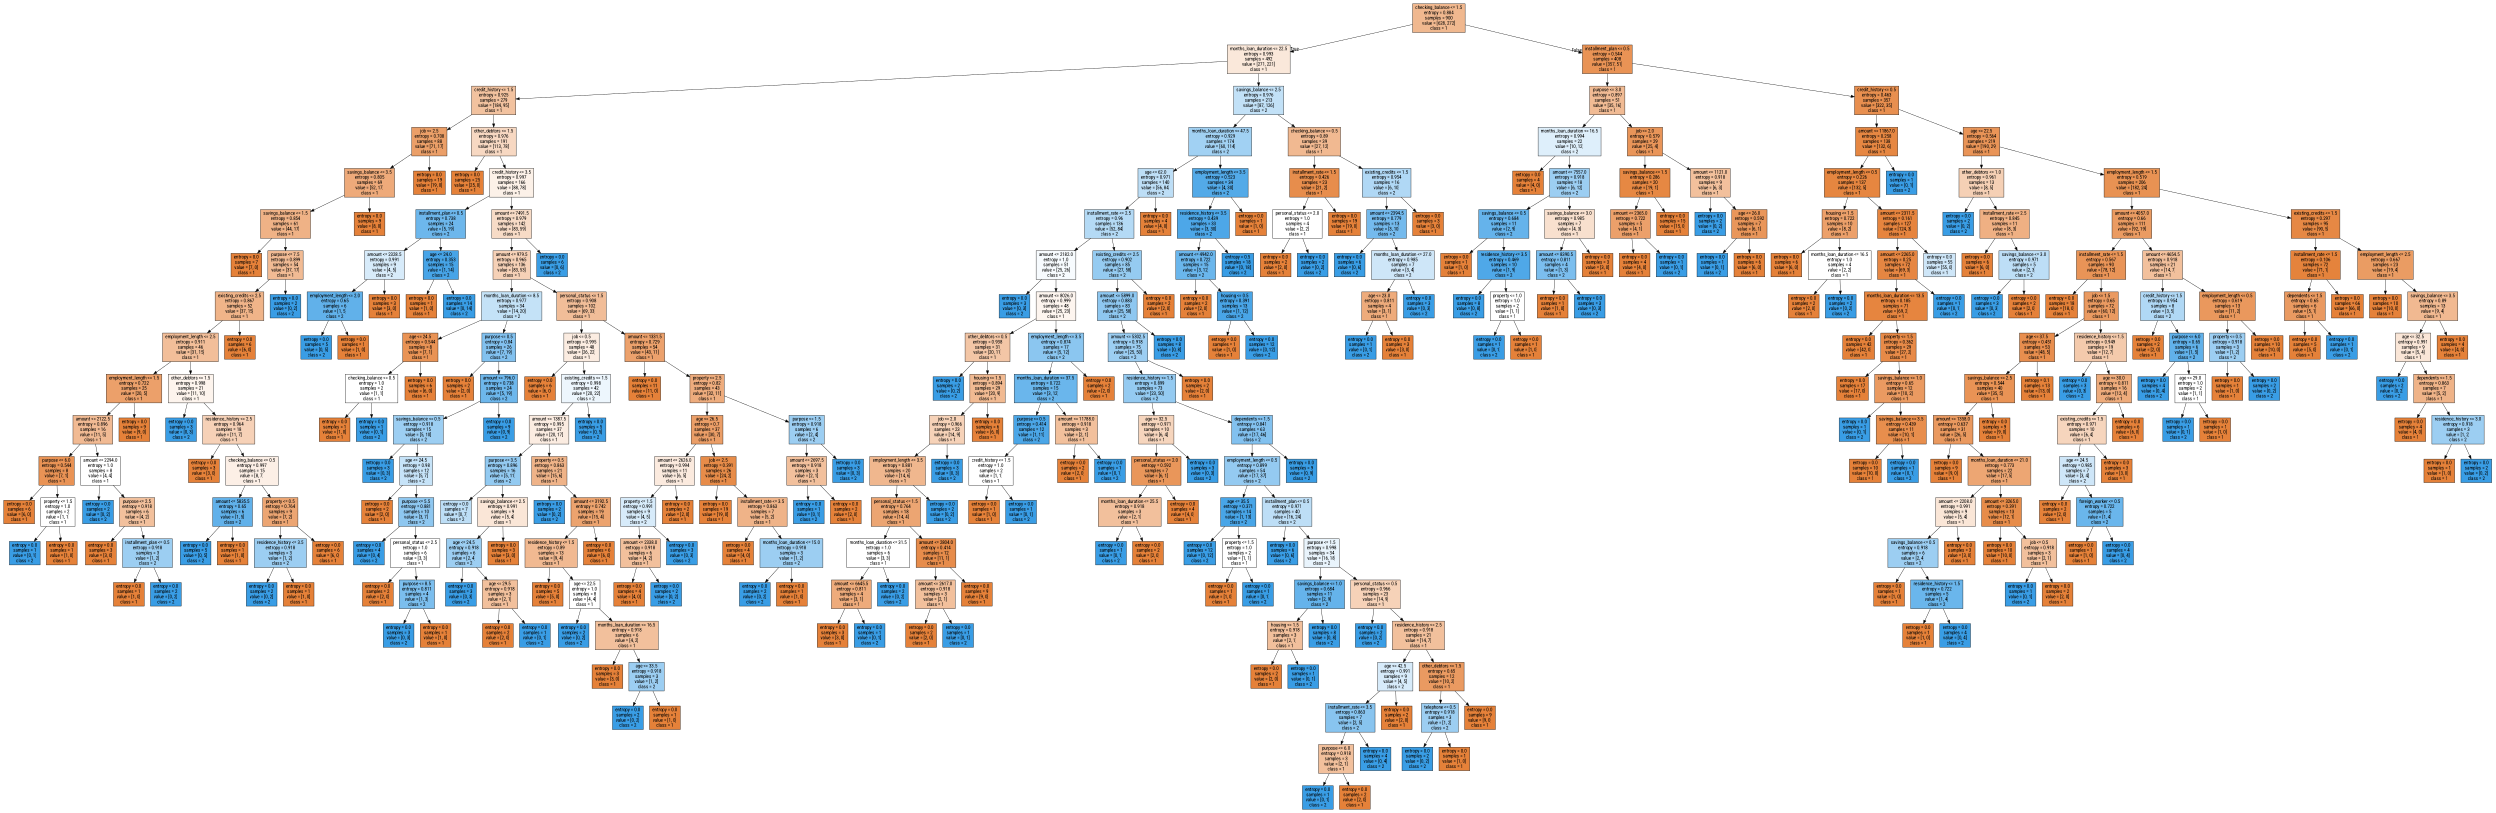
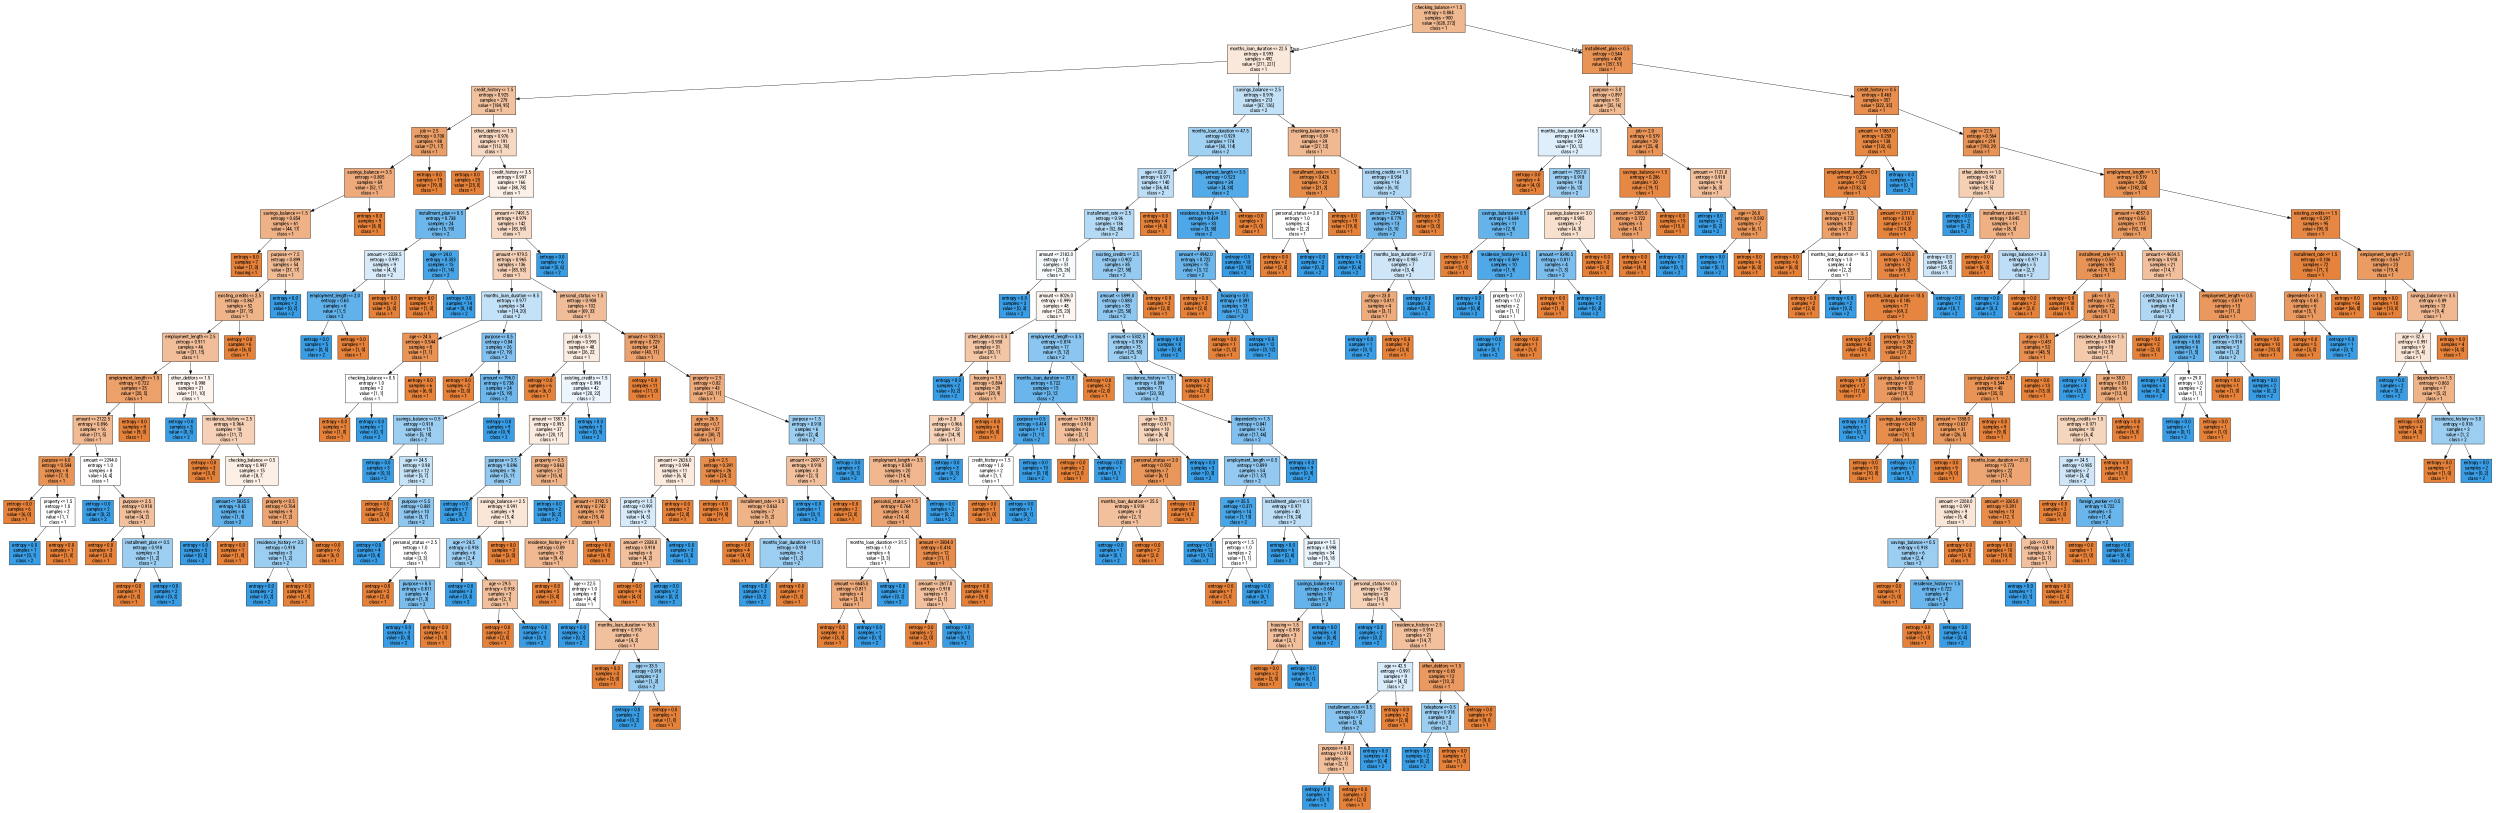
(246, 265) -> (246, 265)
(2037, 389) -> (2037, 389)
none -> (1035, 471)
(456, 512) -> (456, 512)
